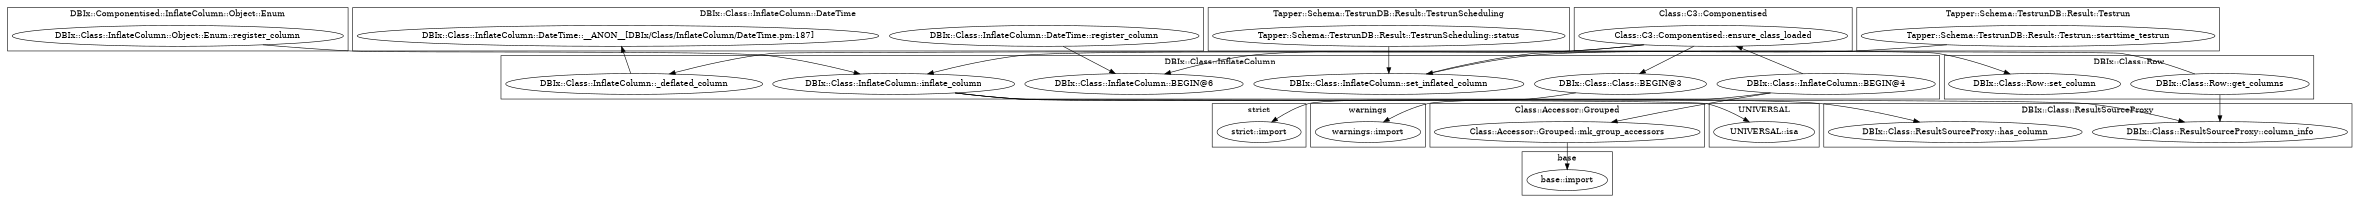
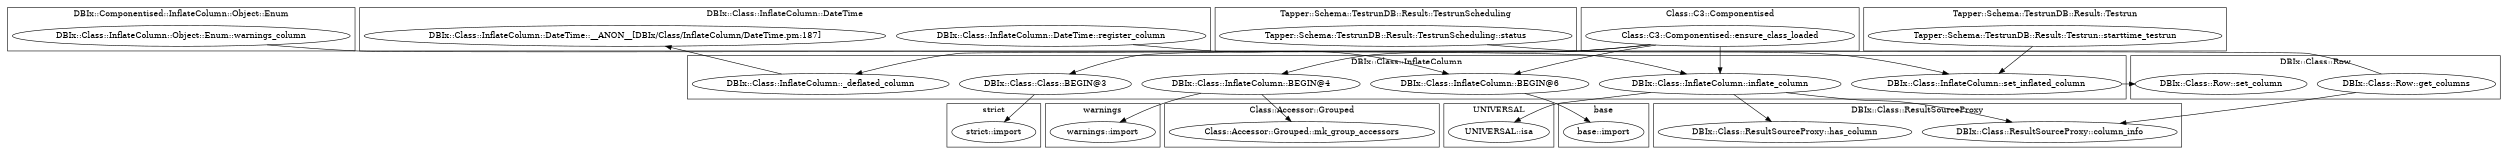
(178, 36) -> (181, 36)
(1772, 61) -> (1468, 52)
(1567, 155) -> (1565, 108)
